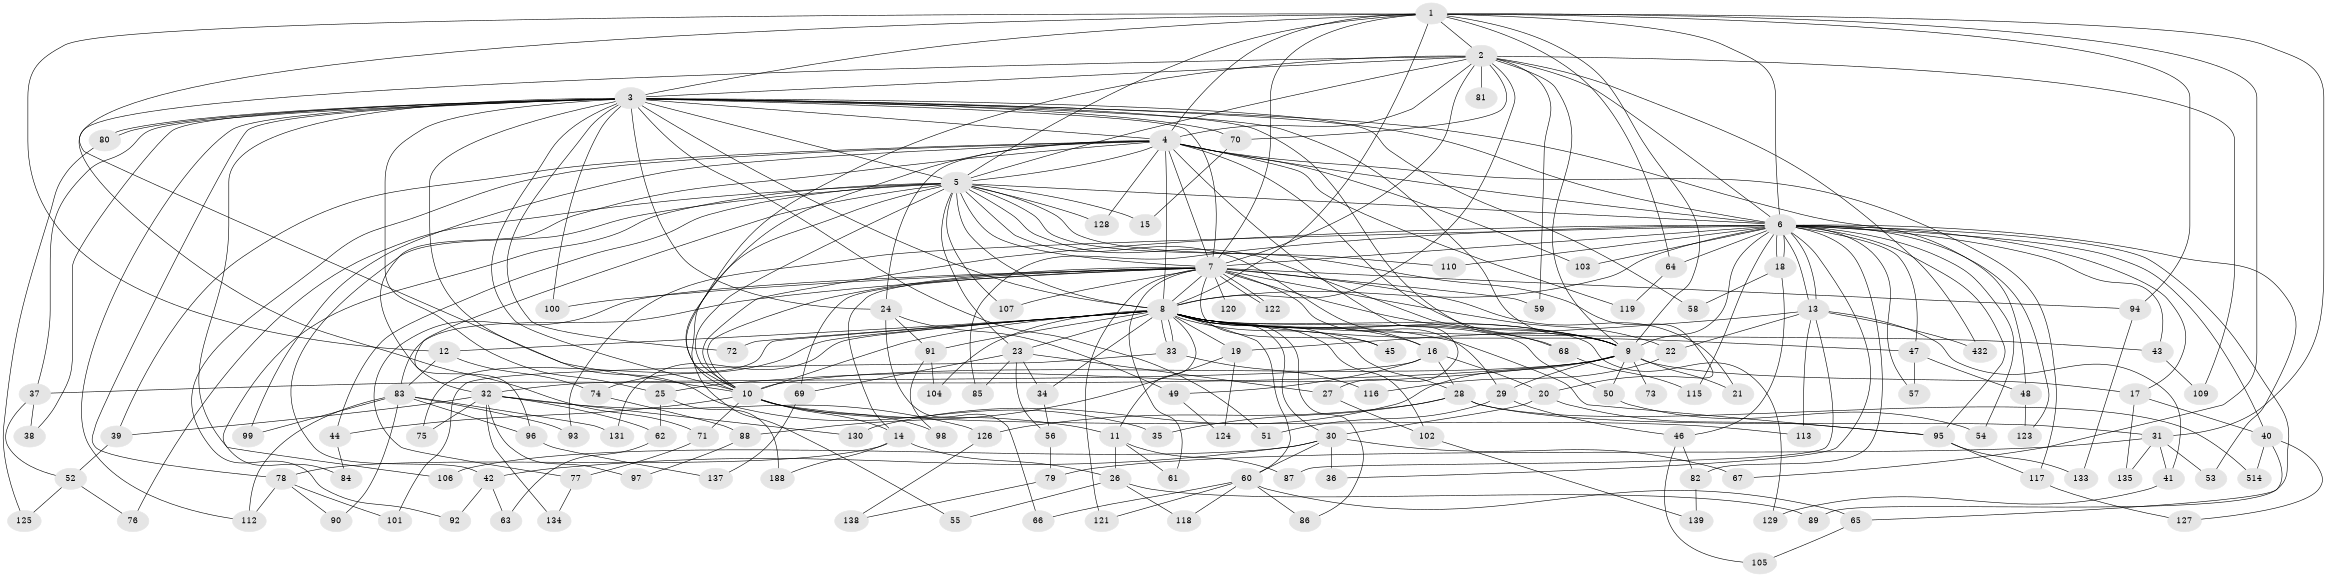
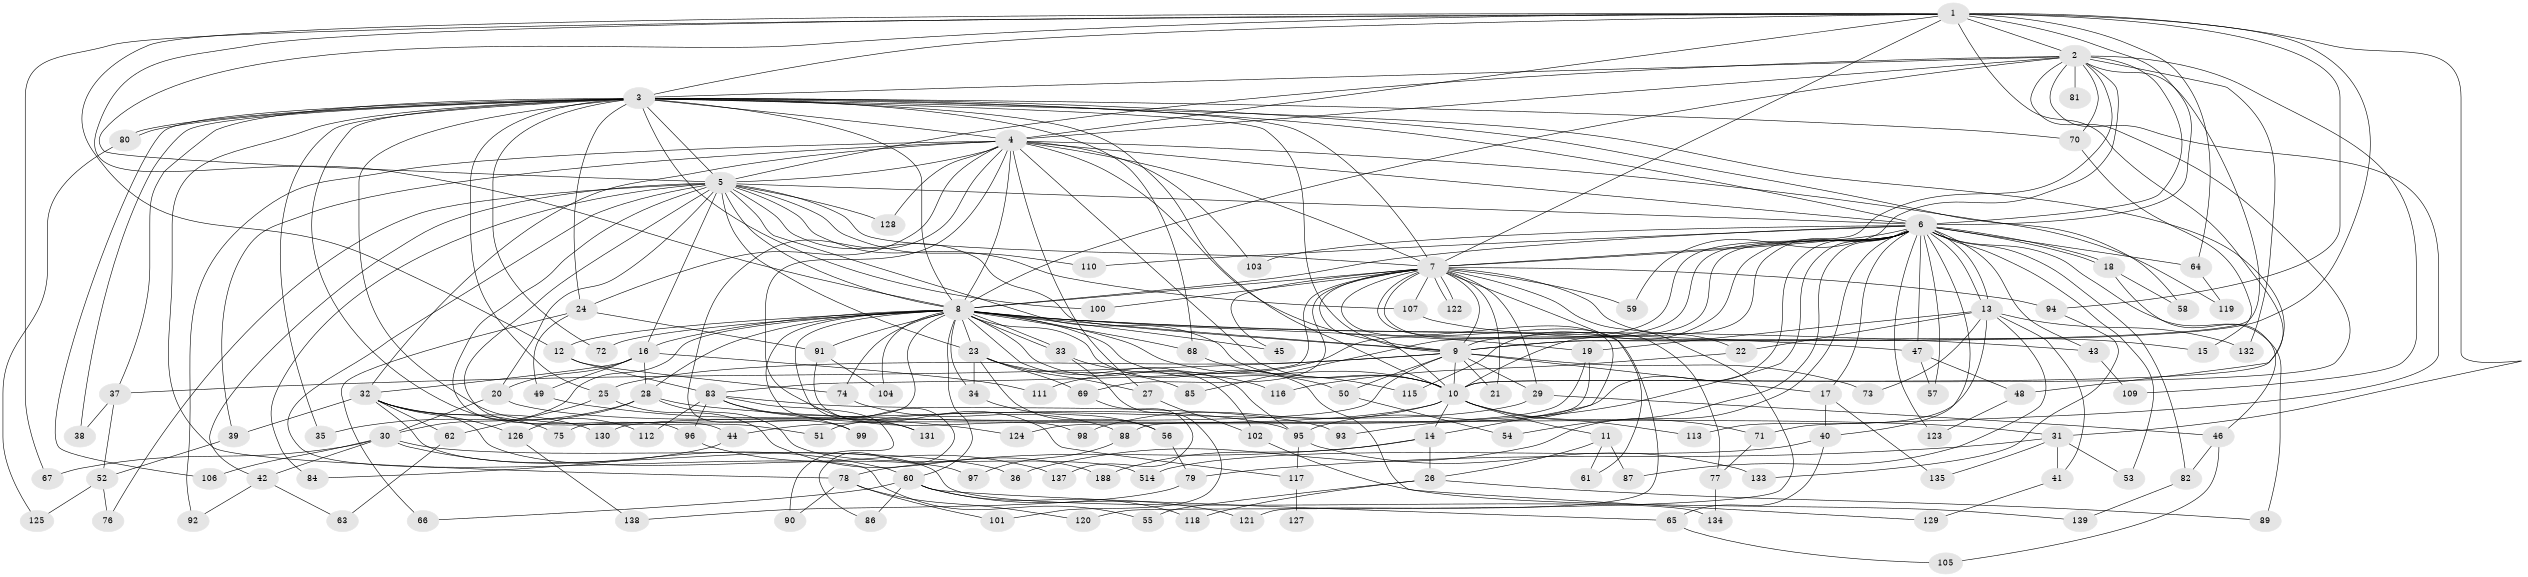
(1054, 197) -> (1805, 339)
(1980, 352) -> (2247, 352)
(1193, 363) -> none
none -> (1933, 367)
none -> (1040, 394)
(266, 500) -> (940, 503)
(2296, 502) -> none
